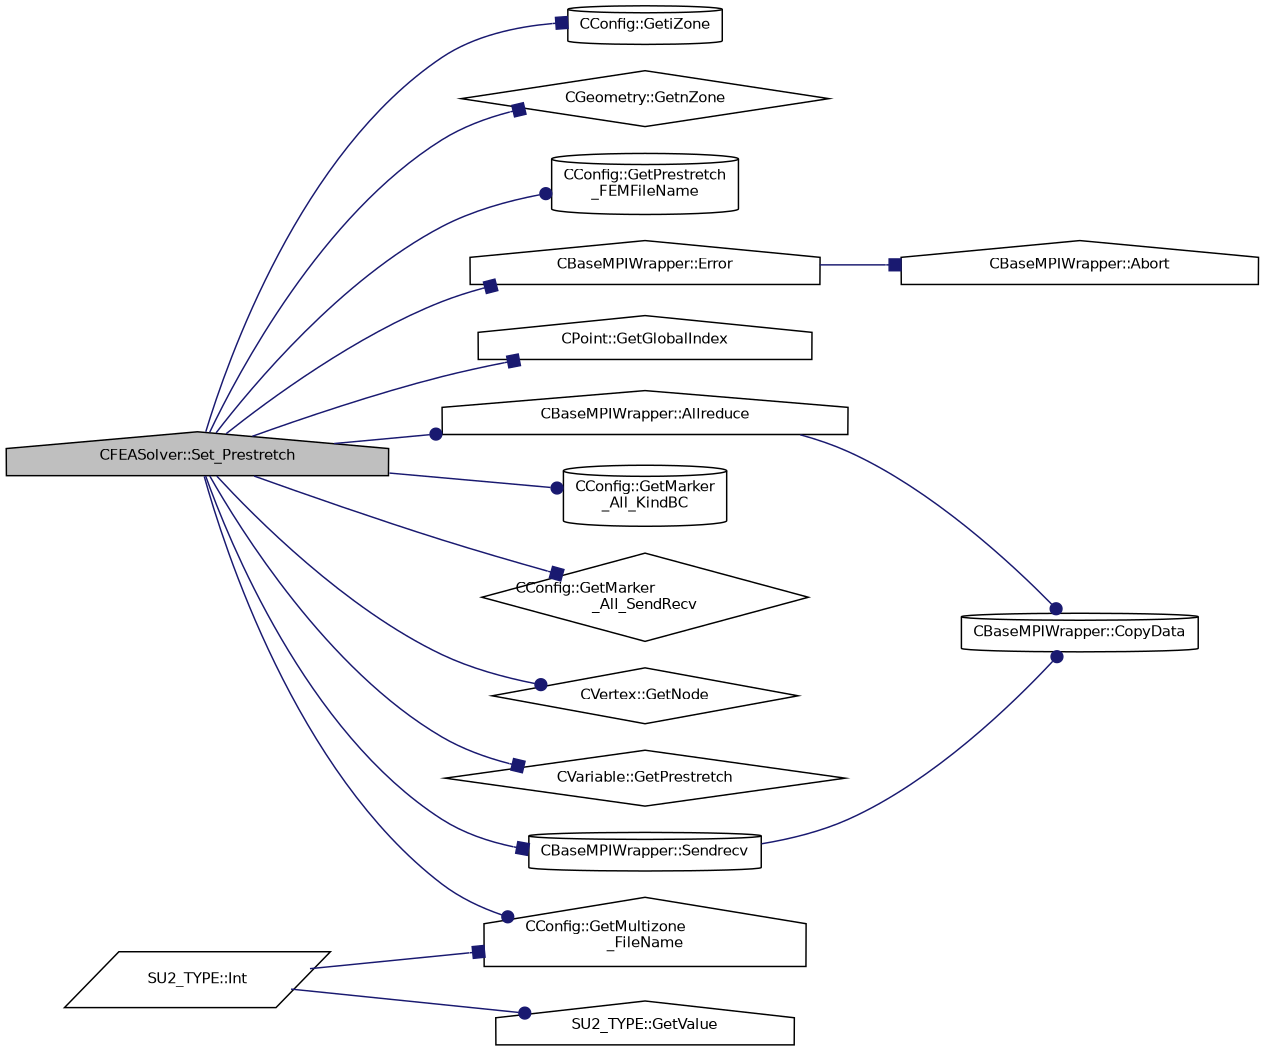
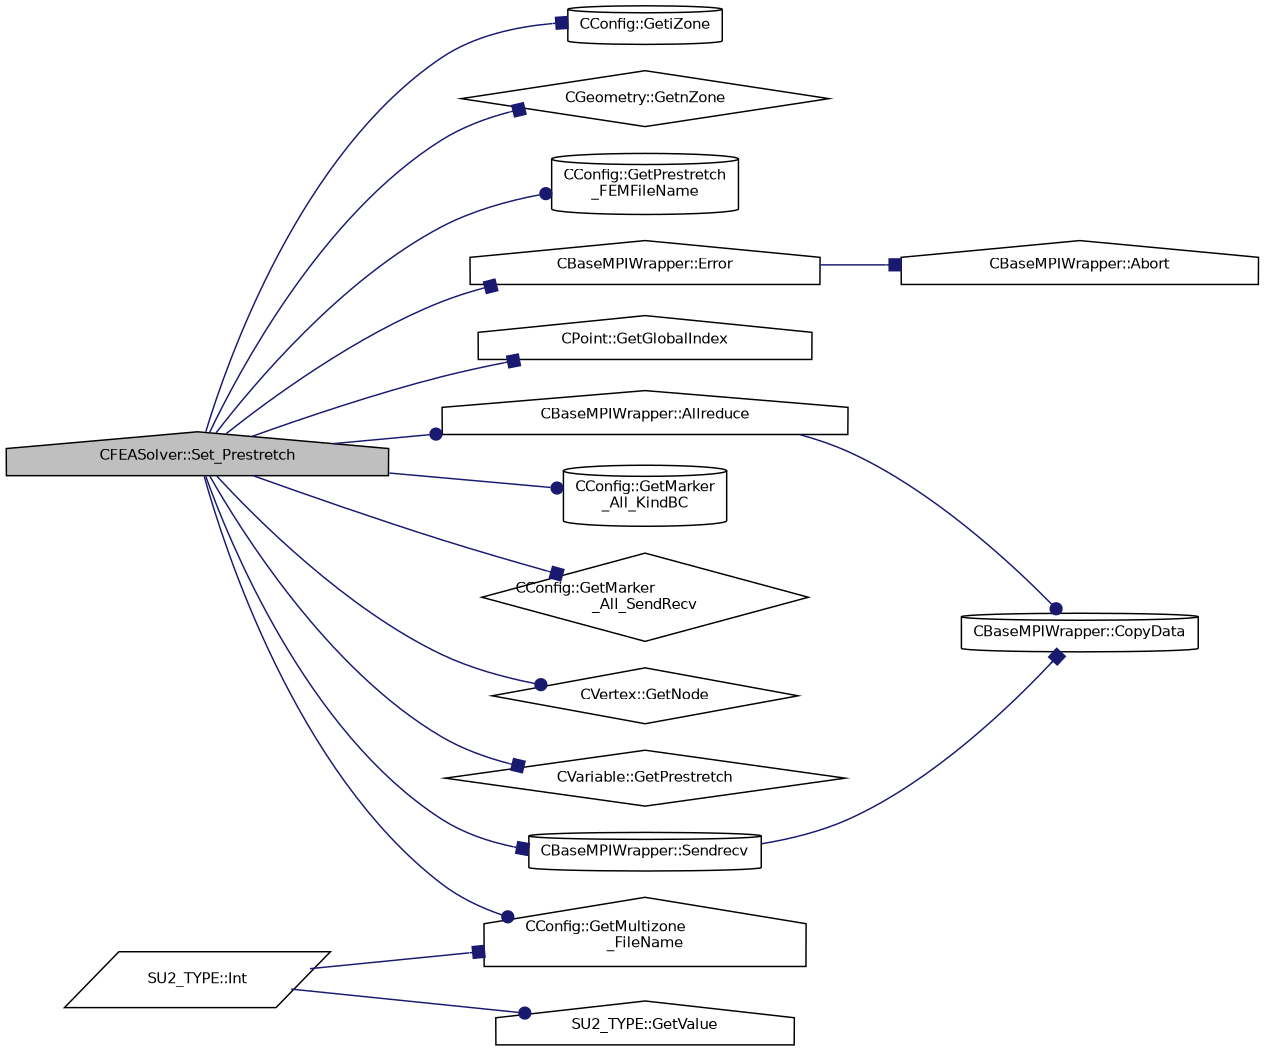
(921, 777) -> (921, 777)
